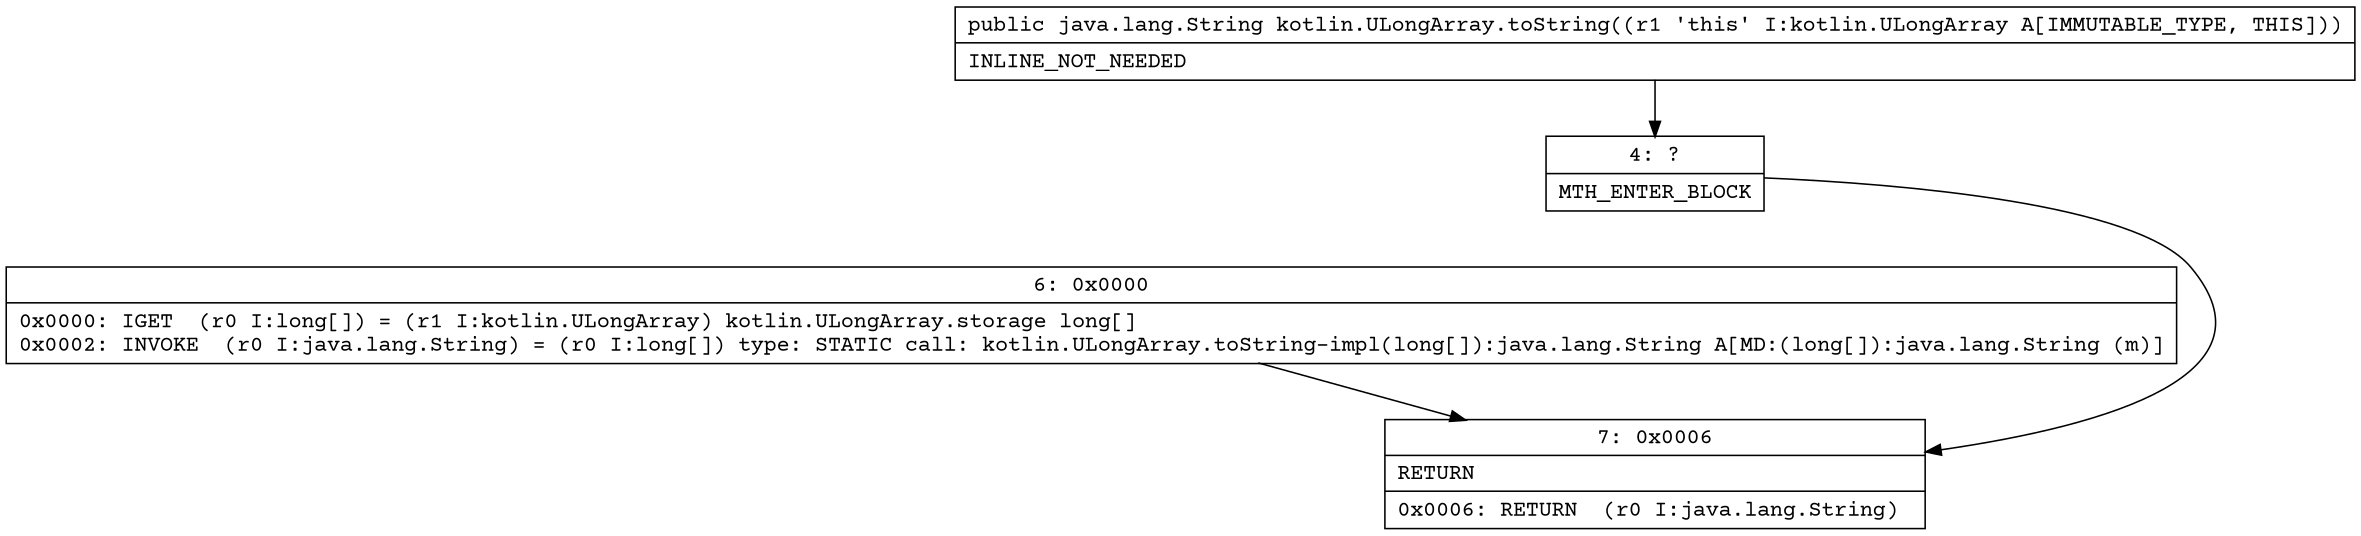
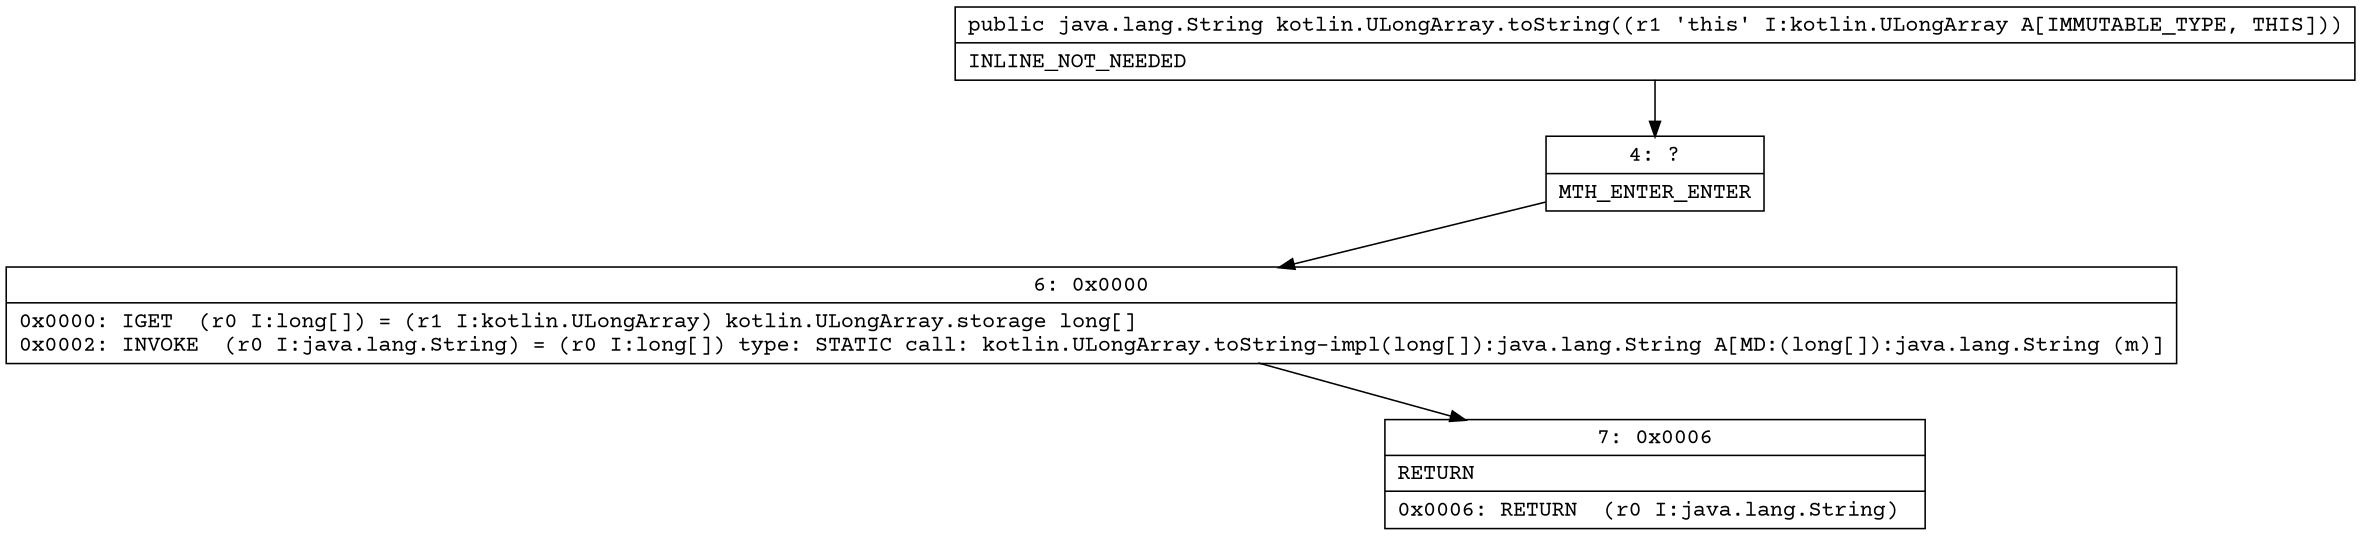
(1655, 192) -> (1655, 192)
(2167, 248) -> (1420, 233)
